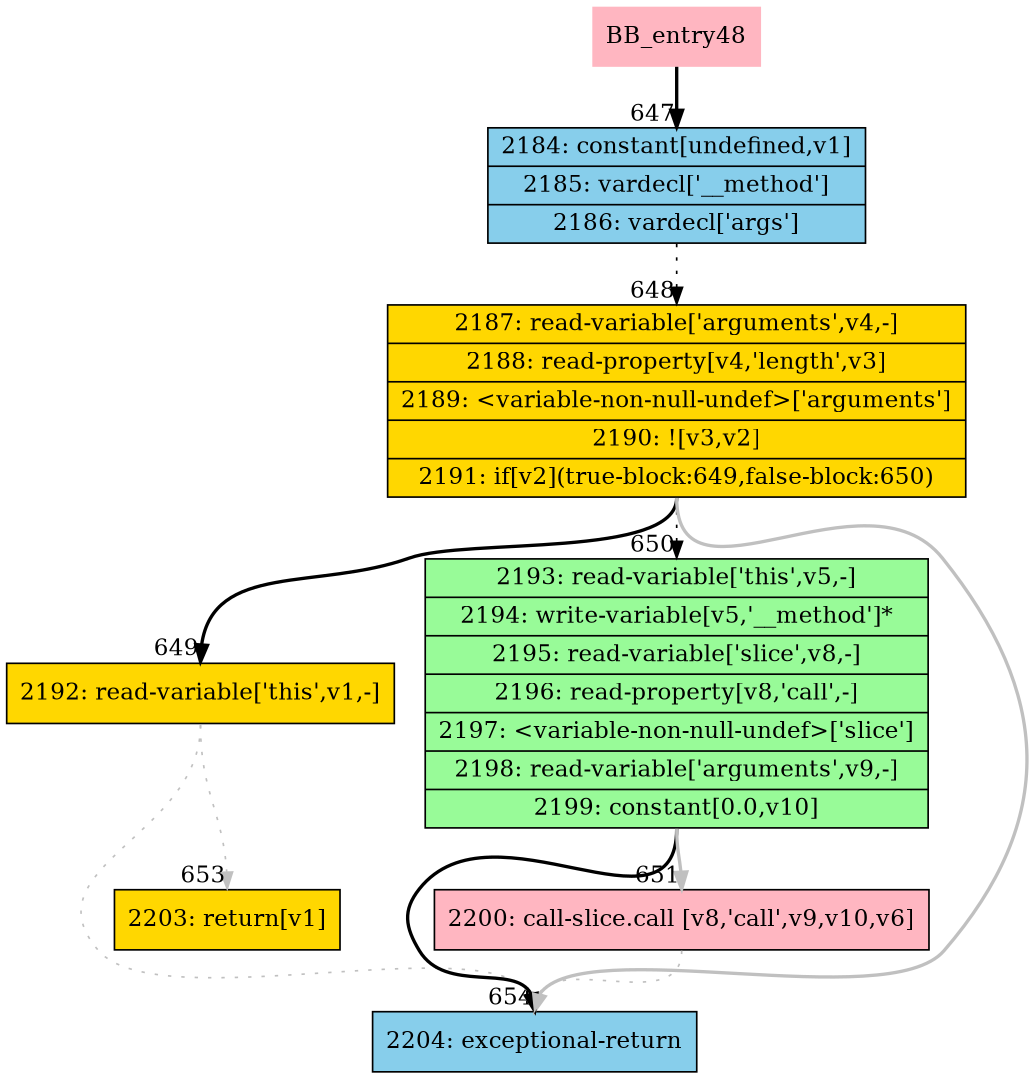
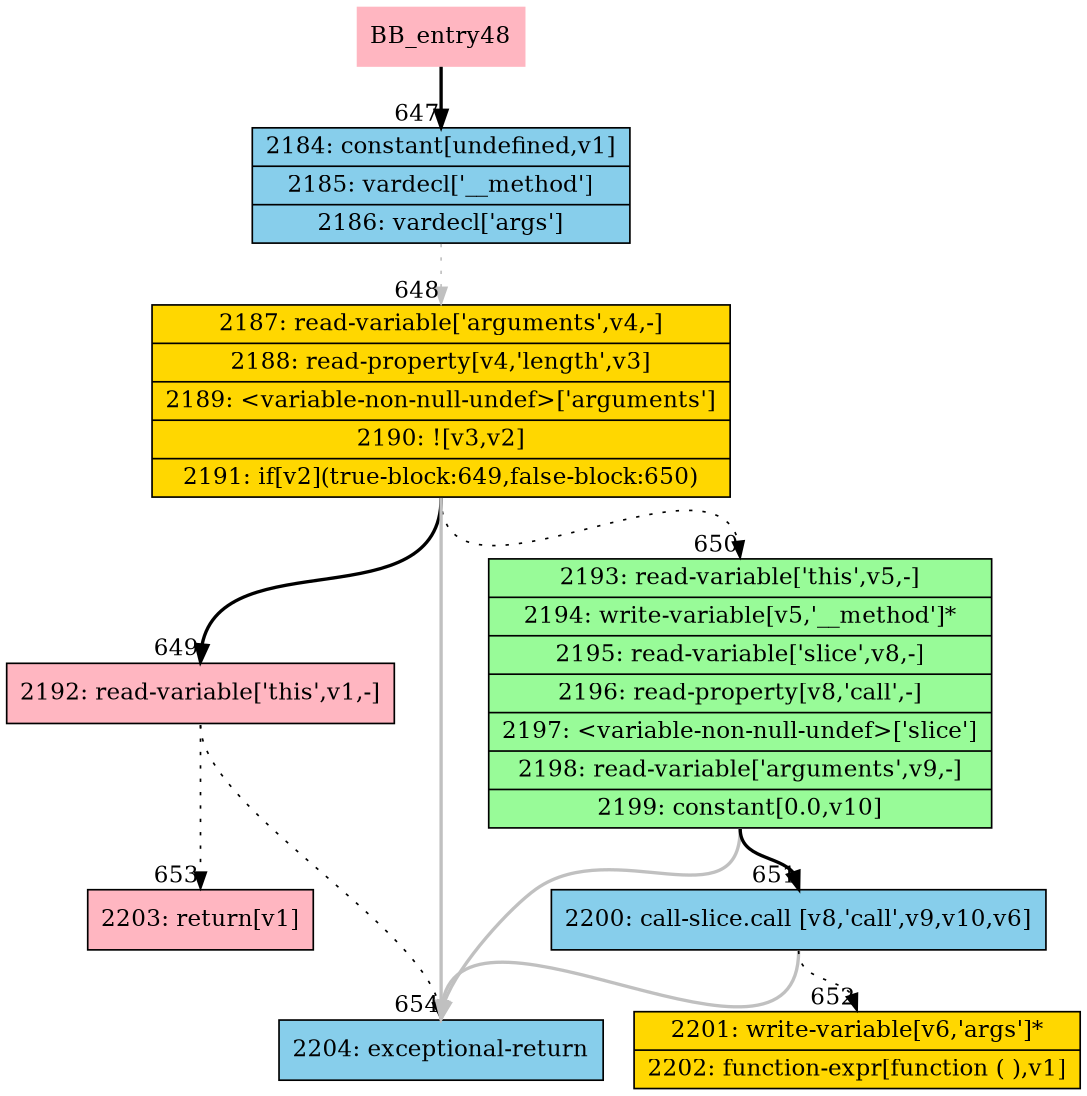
(677, 266) -> (441, 266)
(200, 693) -> (200, 693)
(211, 799) -> (200, 799)
(679, 860) -> (761, 856)
(463, 862) -> (578, 873)
(227, 920) -> (200, 920)
(682, 920) -> (799, 920)
(179, 976) -> (314, 866)
(617, 981) -> (628, 987)
none -> (857, 1050)
